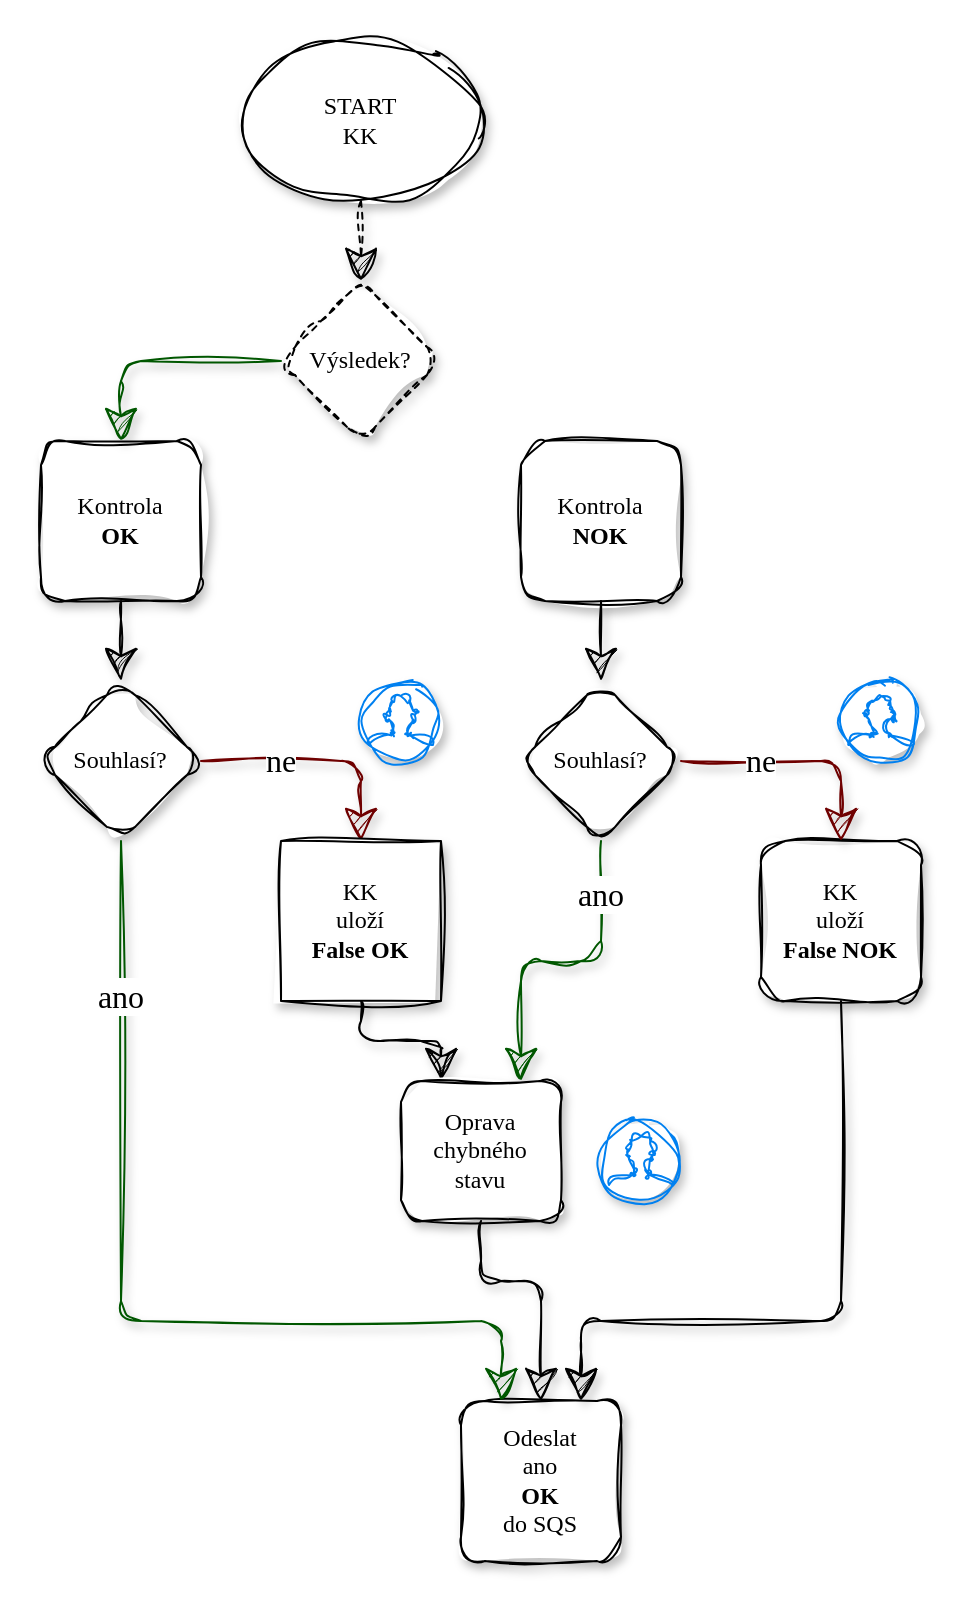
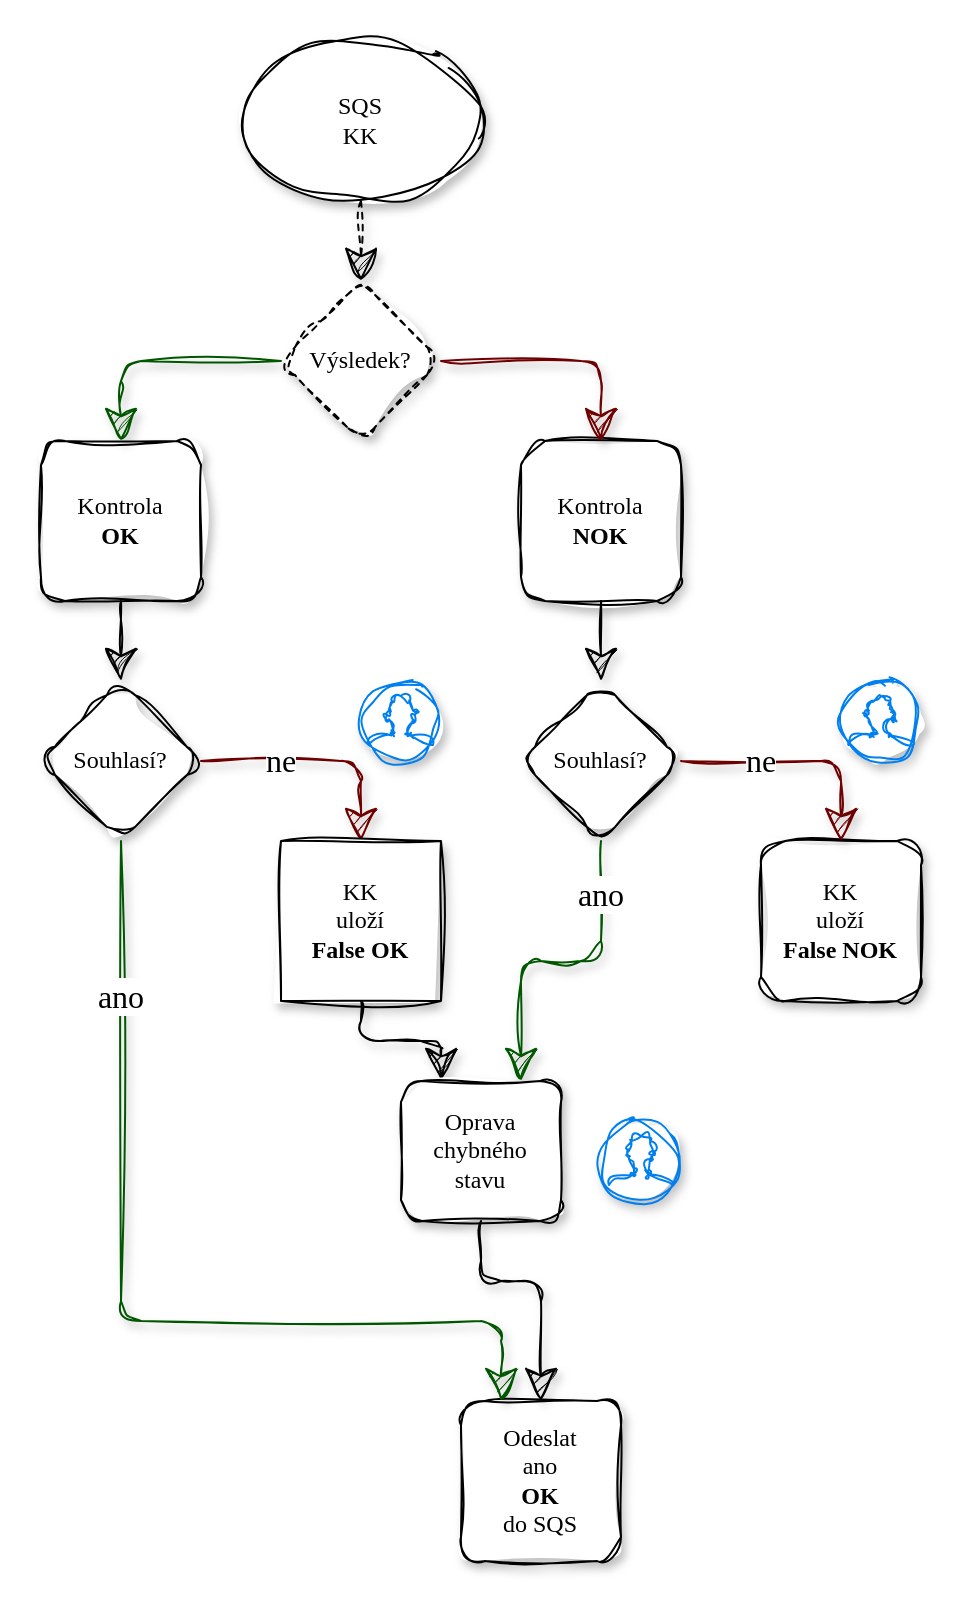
(361, 121) -> (361, 121)
none -> (541, 361)
(840, 1307) -> none
